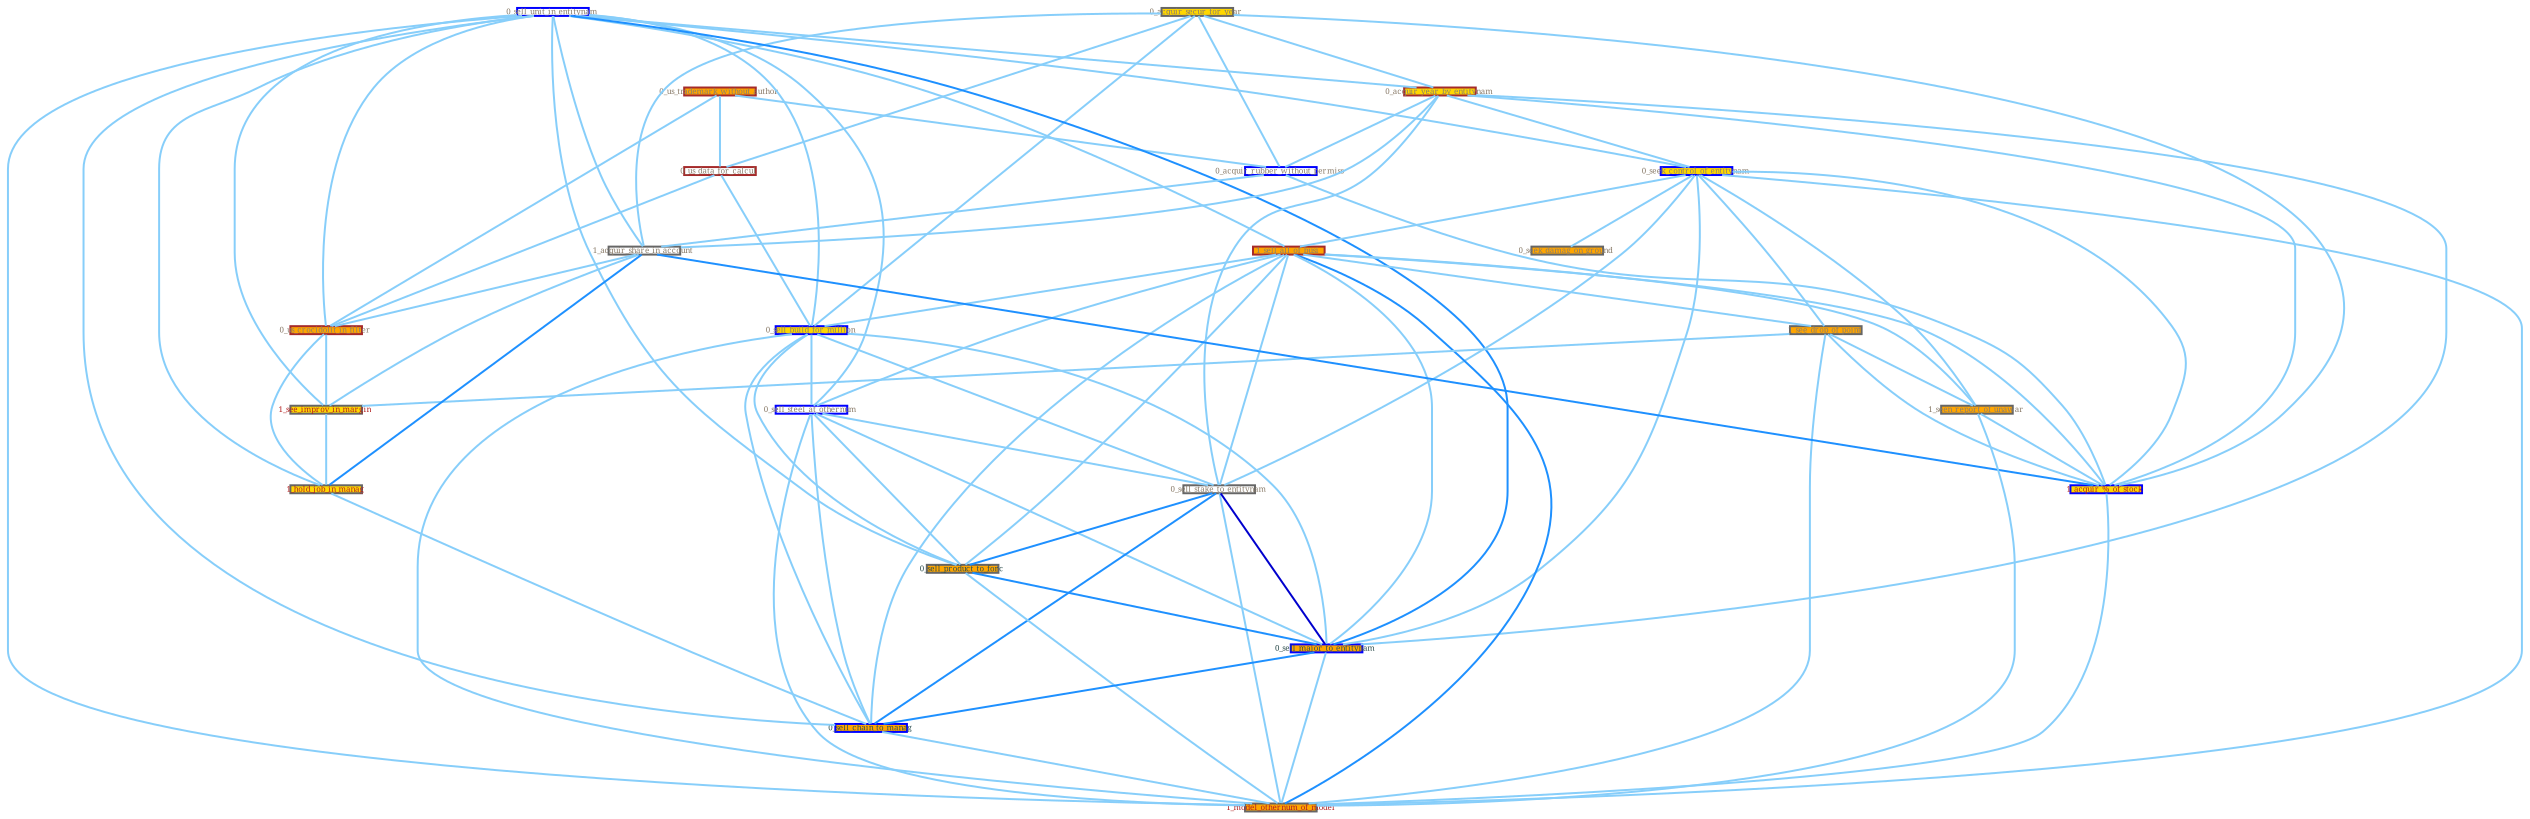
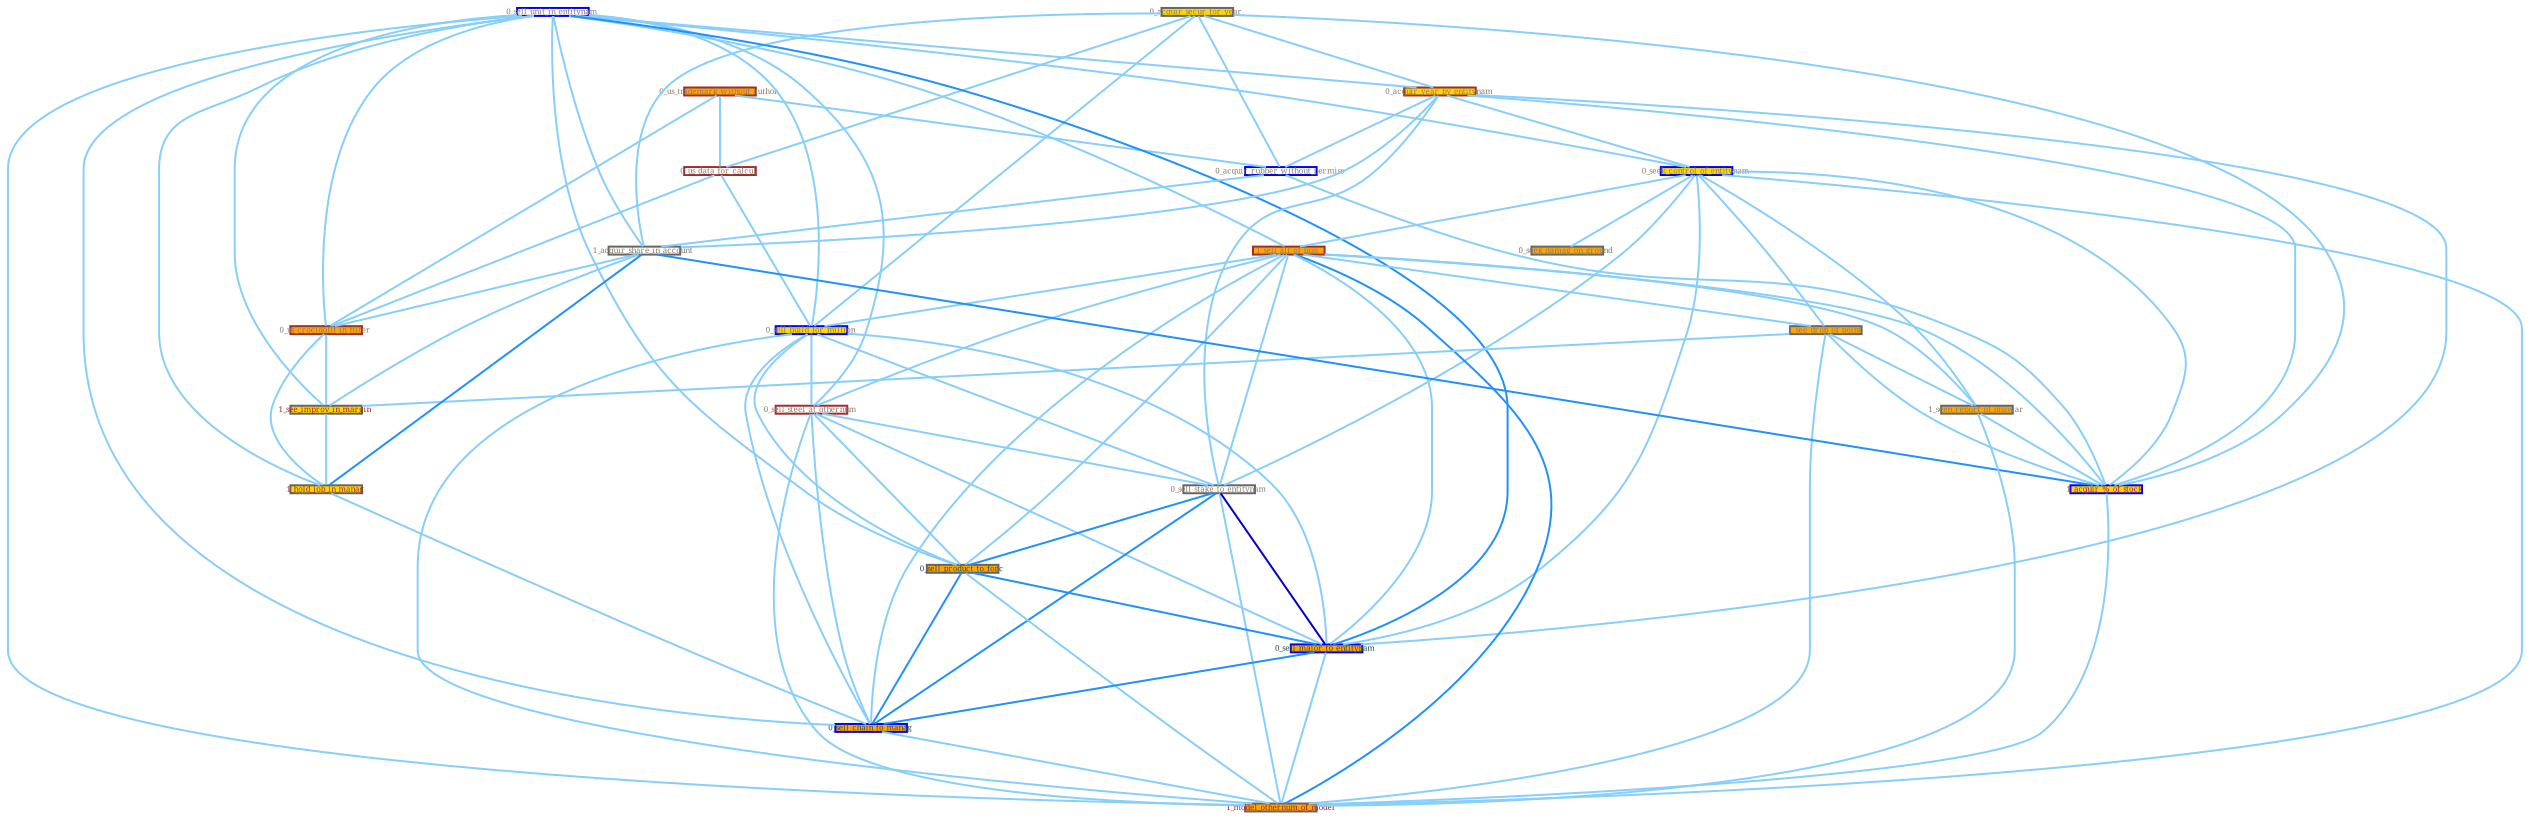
(811, 410) -> (811, 410)
none -> (917, 648)
